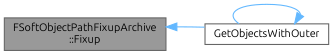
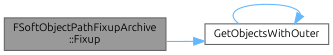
(191, 27) -> (180, 41)
